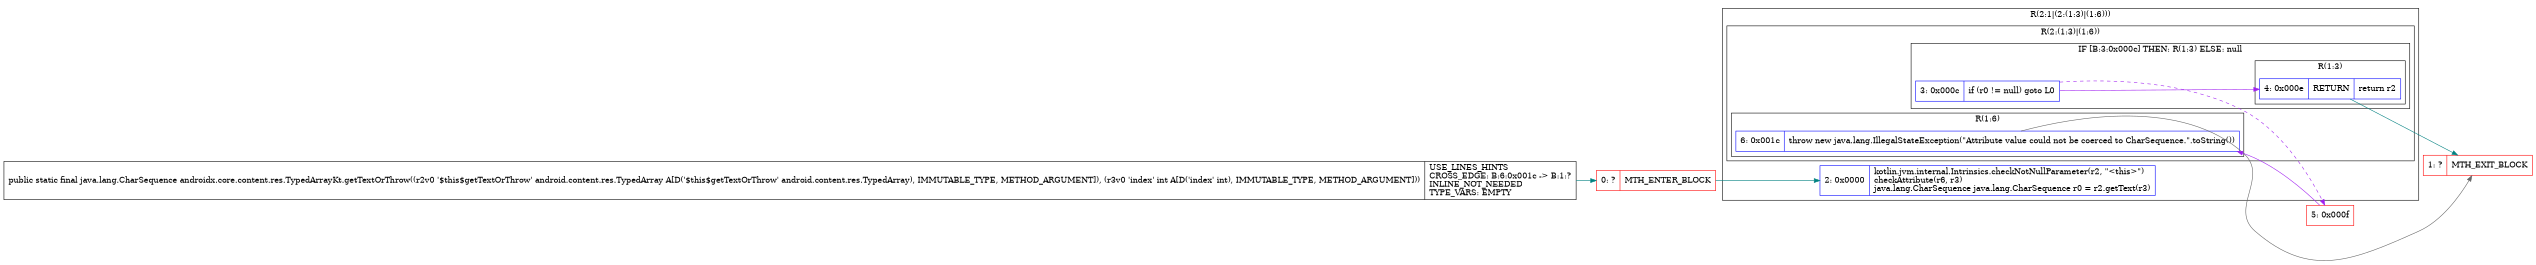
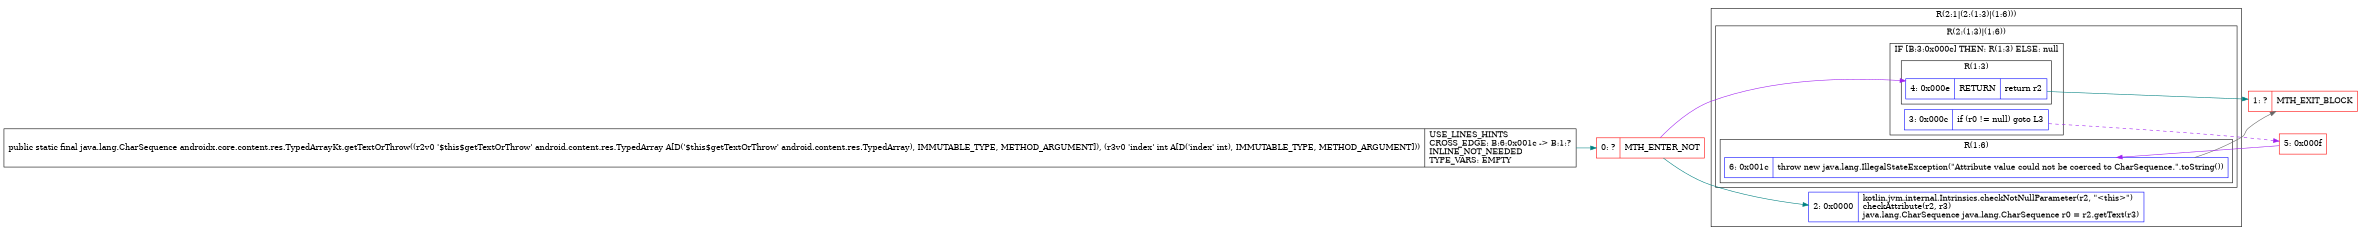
(2157, 90) -> (1773, 86)
(2012, 91) -> (2001, 120)
(1668, 180) -> (1662, 148)
(1918, 180) -> (1907, 207)
